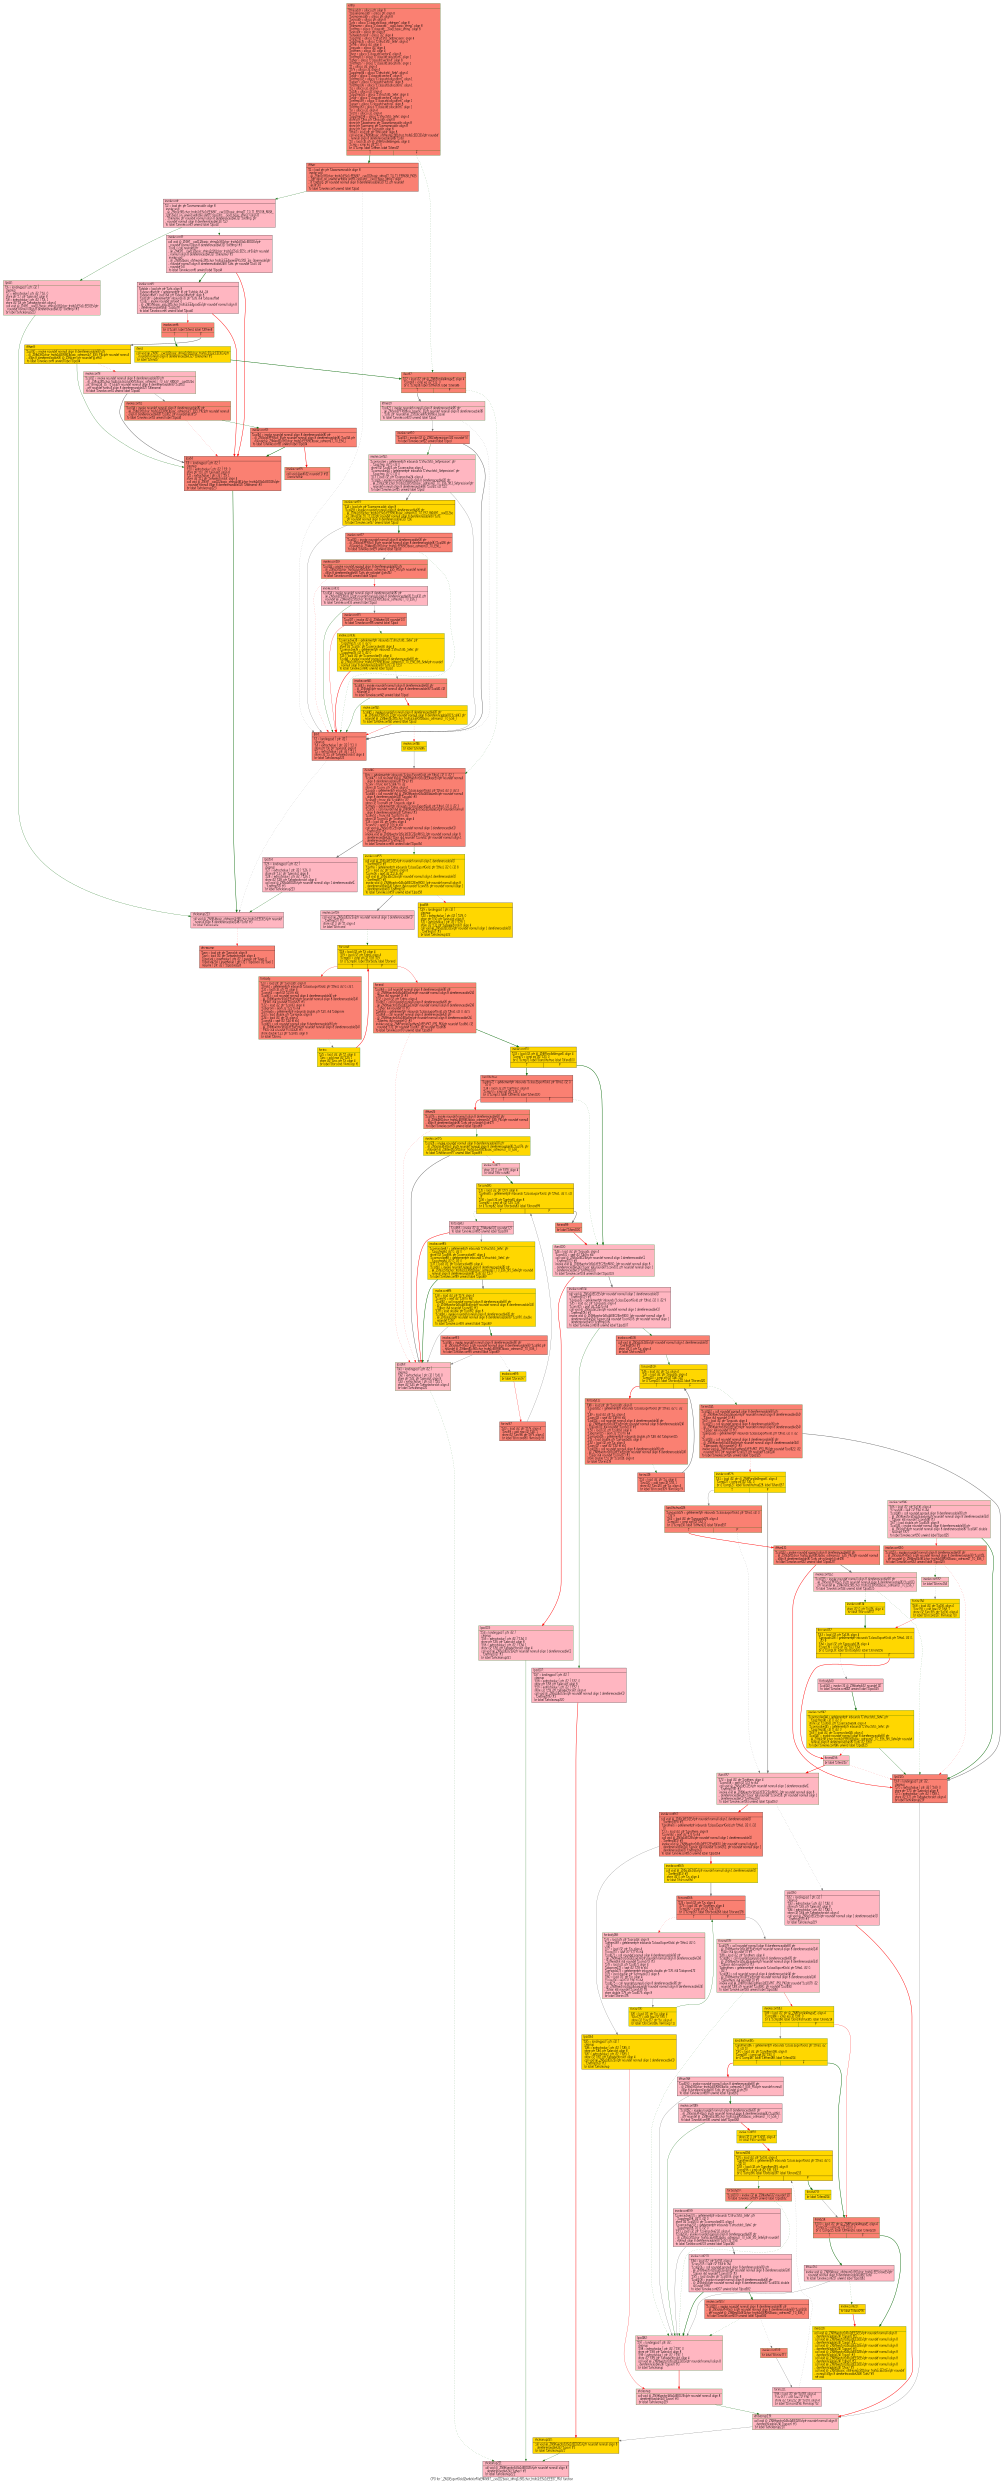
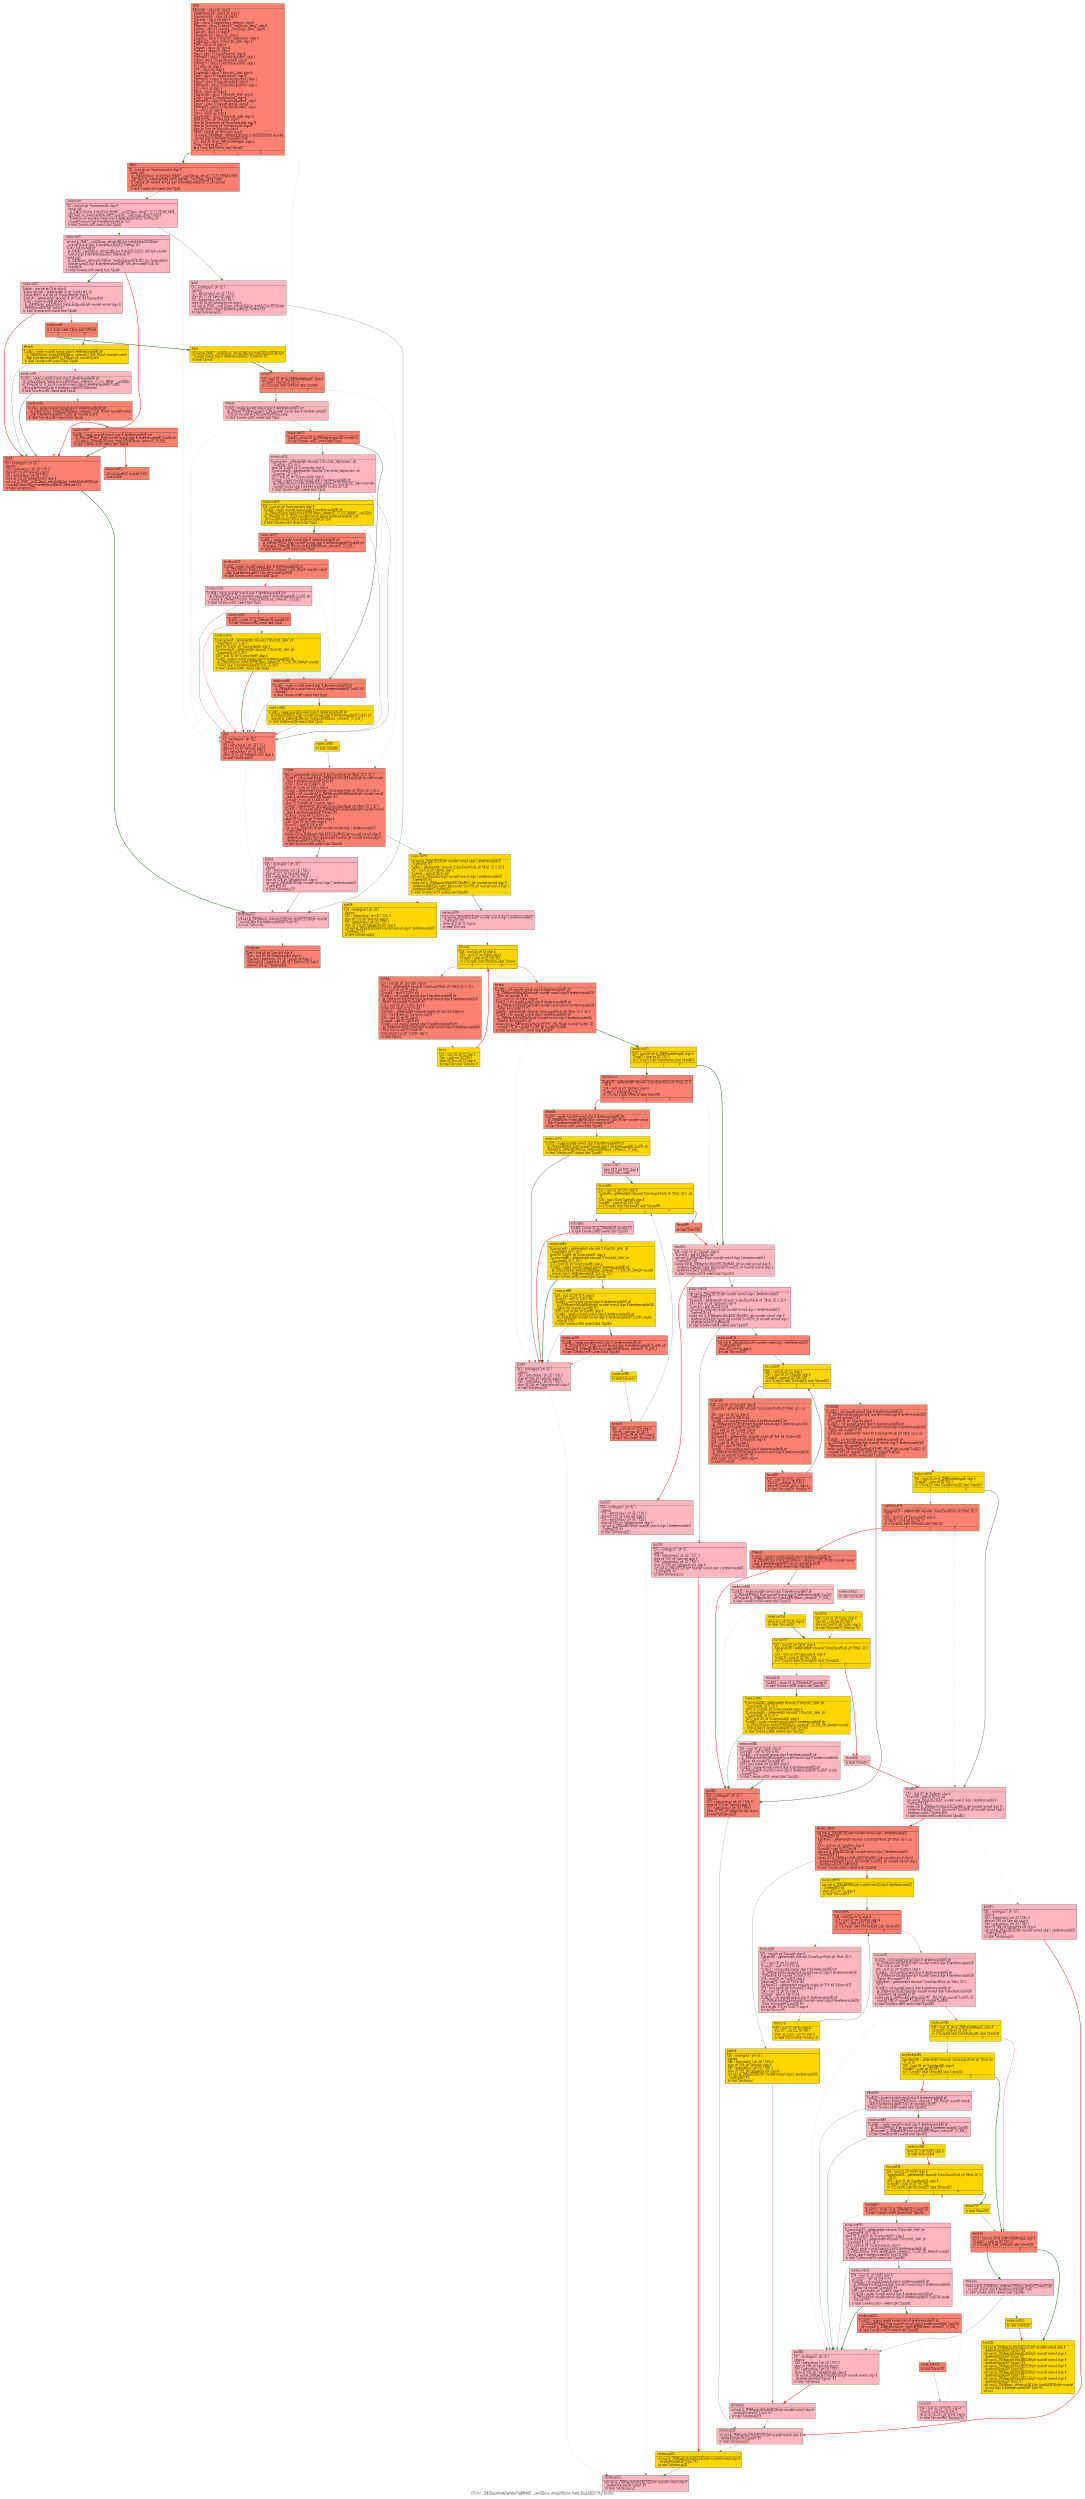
(481, 635) -> (376, 550)
(935, 1555) -> none
(526, 2060) -> (646, 2004)
